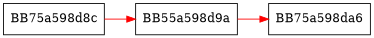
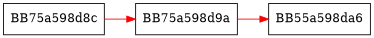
(186, 19) -> (186, 19)
(320, 19) -> (320, 19)
